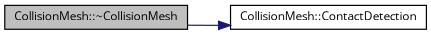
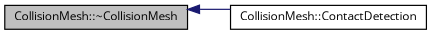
(203, 25) -> (215, 9)
